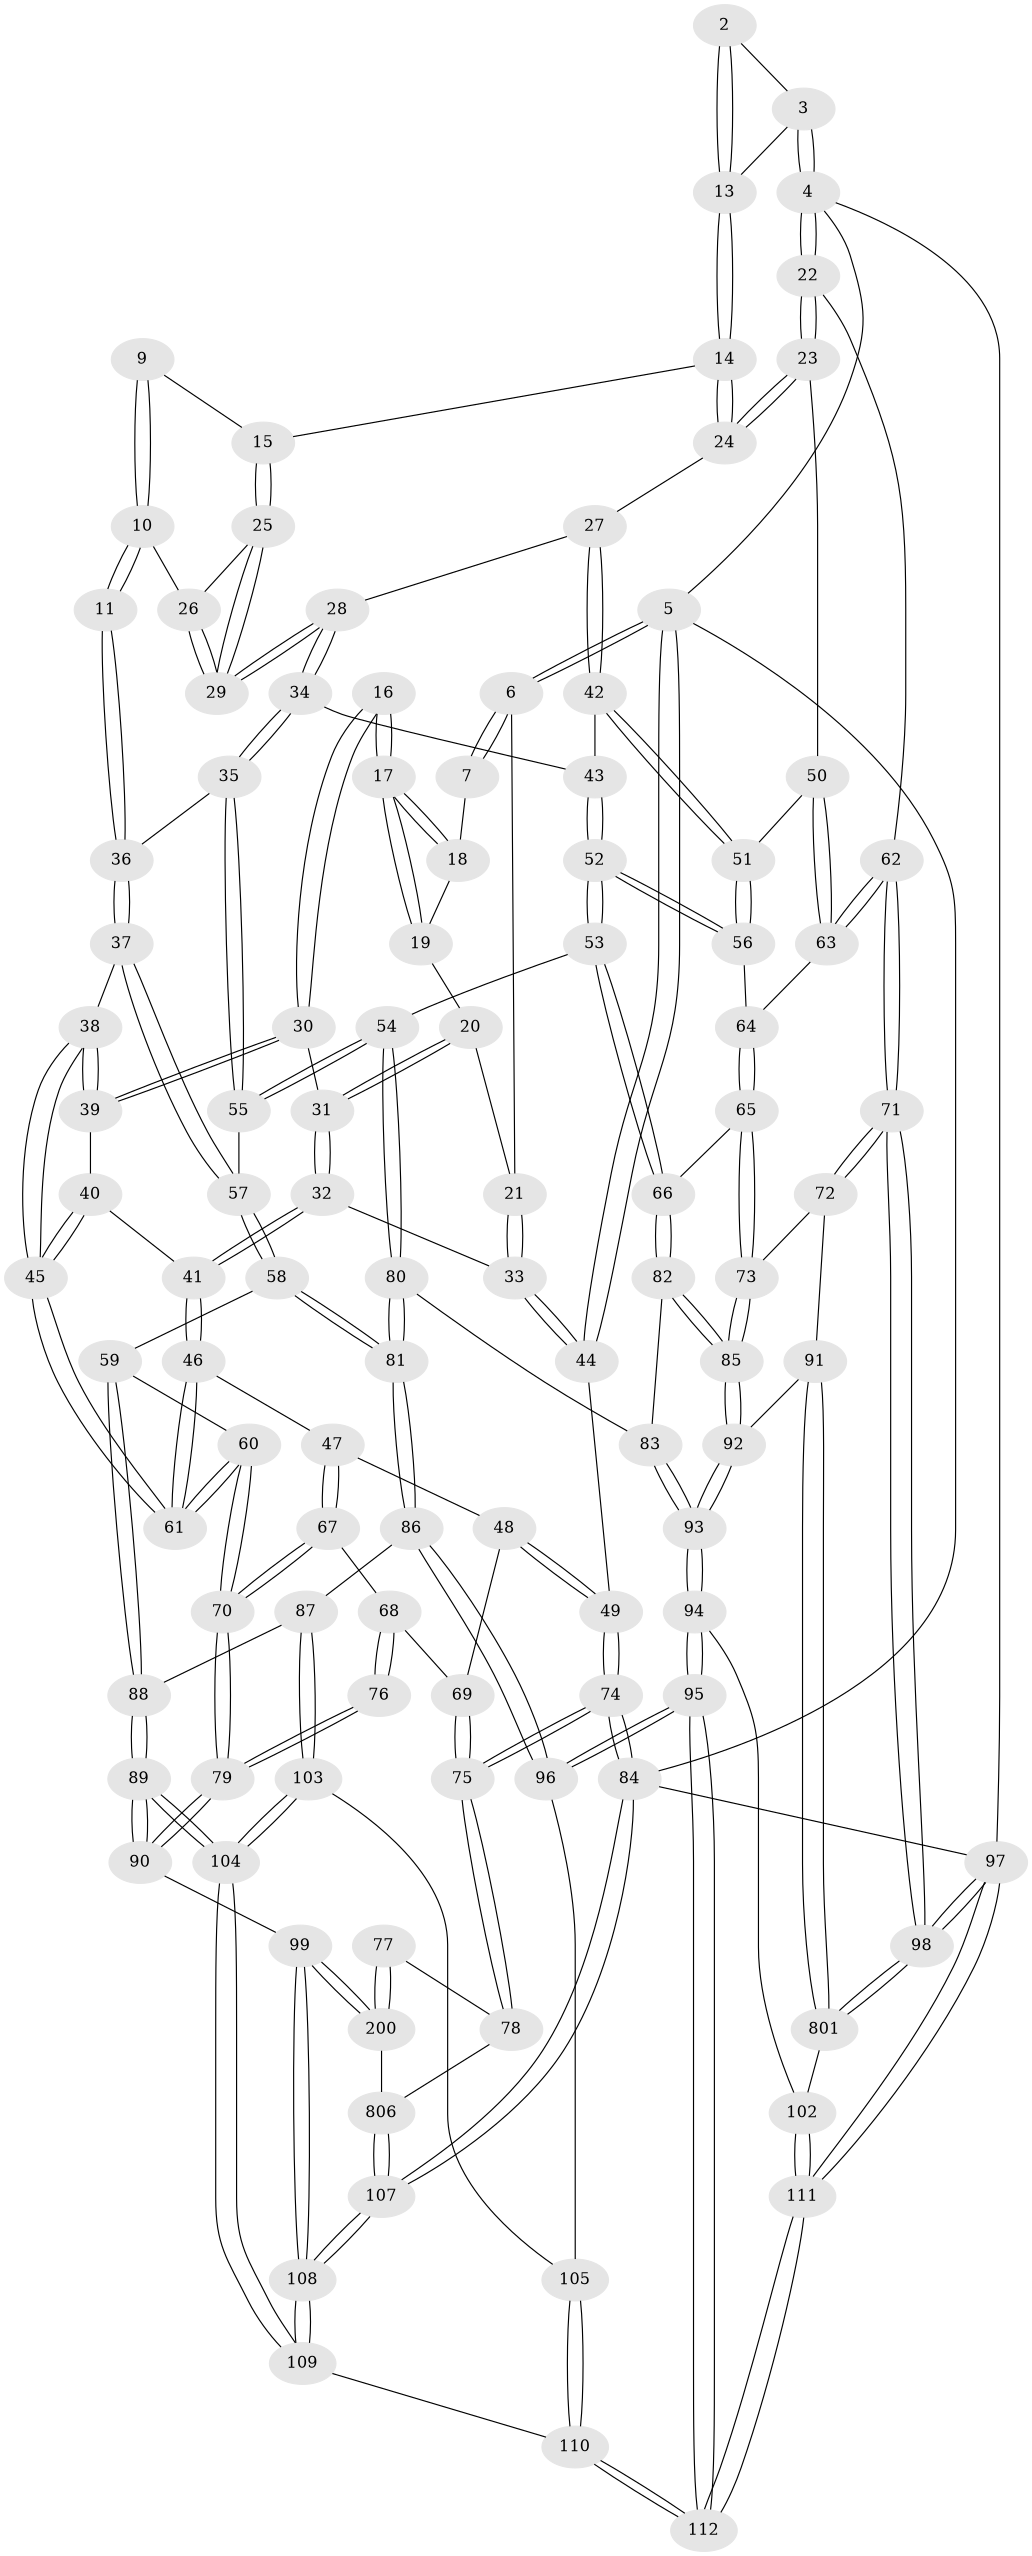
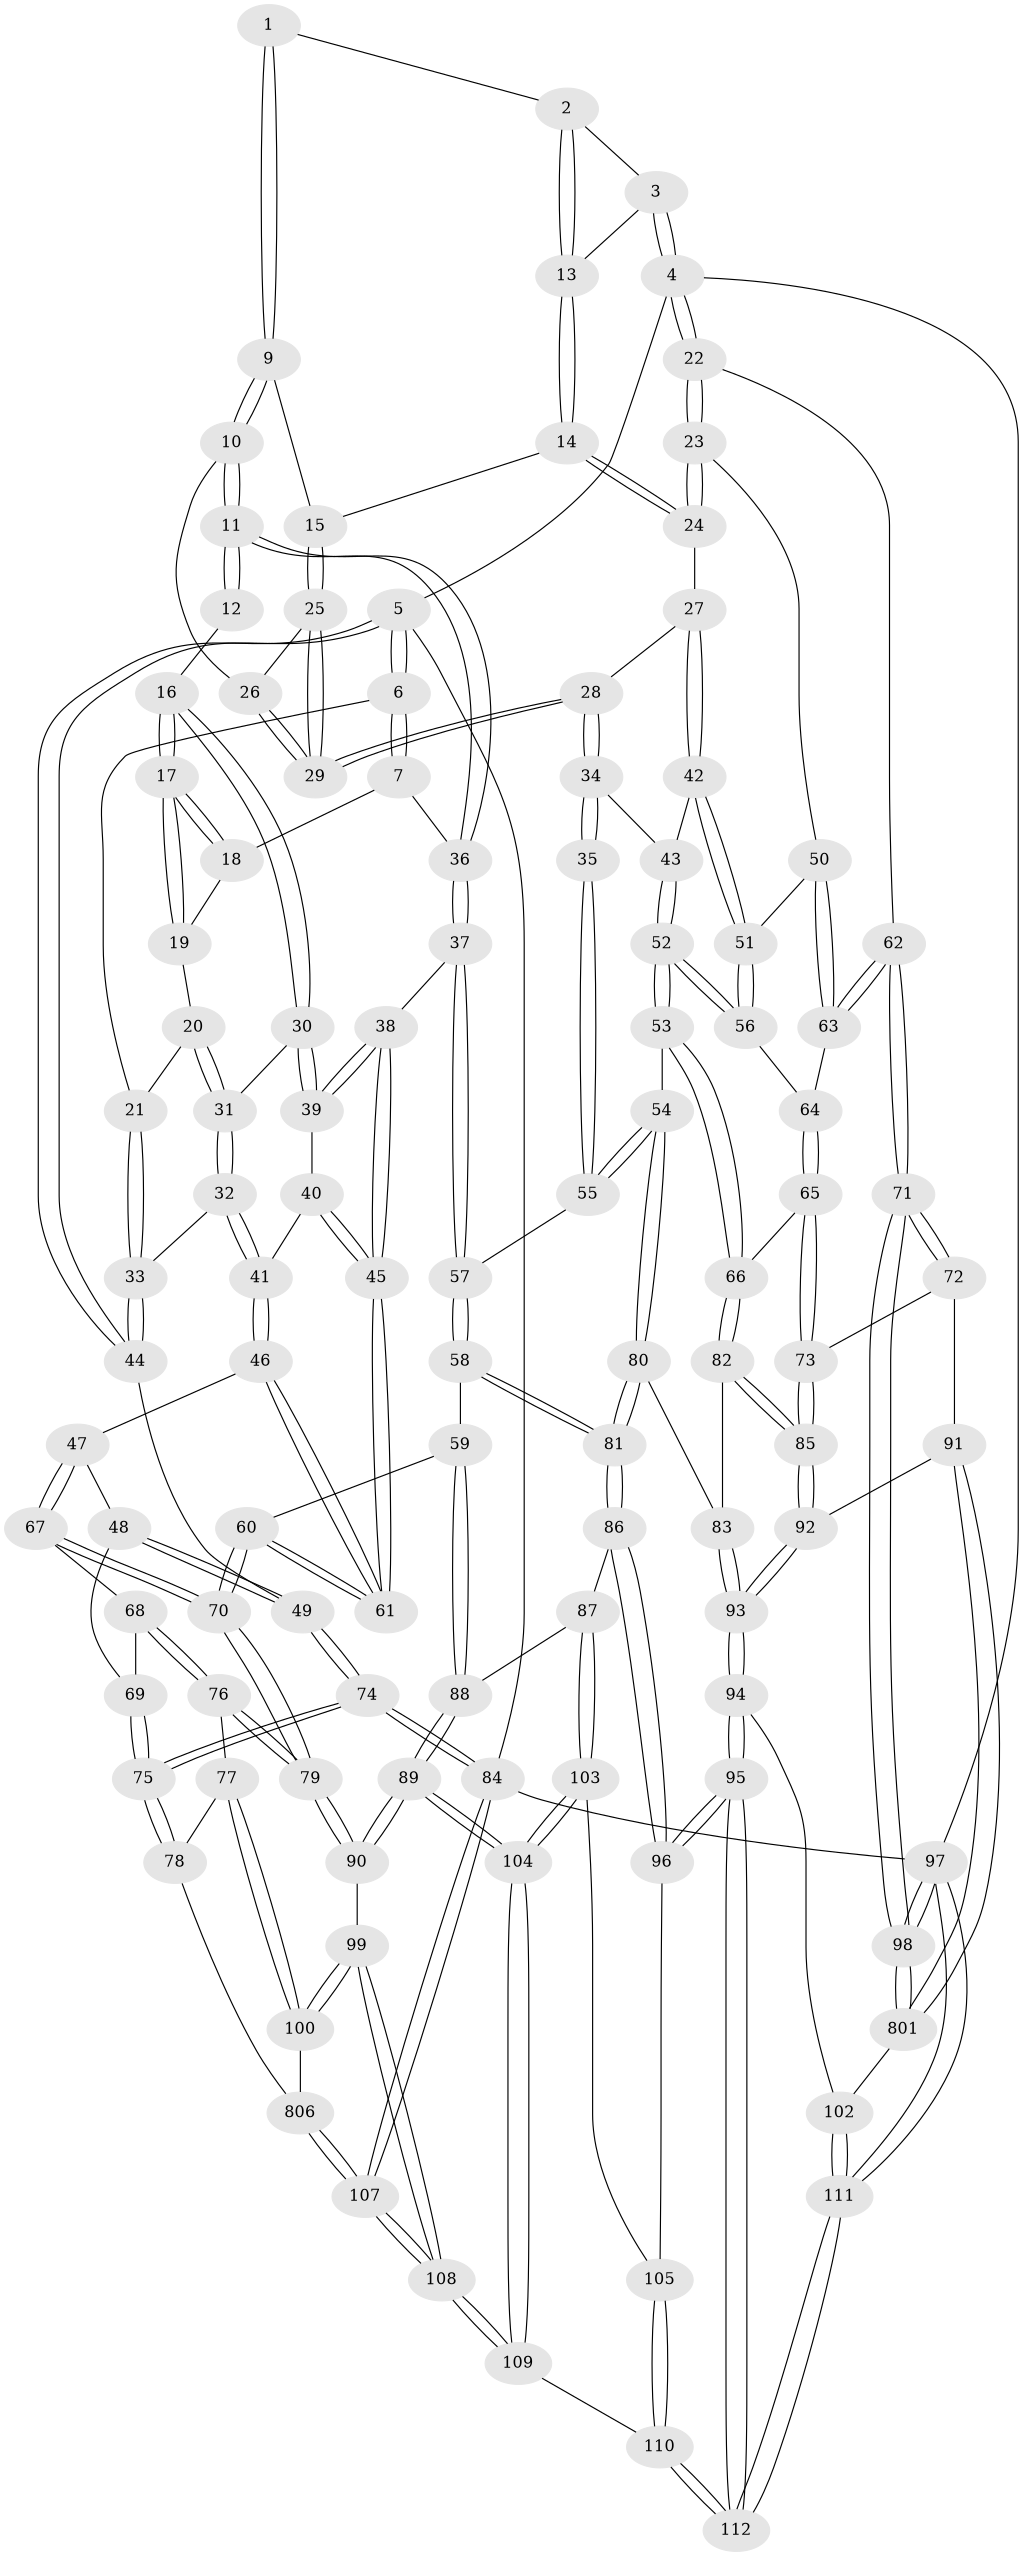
none -> (269, 26)
none -> (232, 610)
(176, 819) -> (430, 819)
none -> (223, 1732)
(382, 2030) -> (300, 2030)
